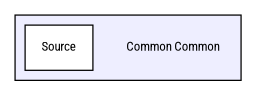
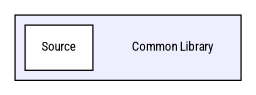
(173, 48) -> (173, 48)
